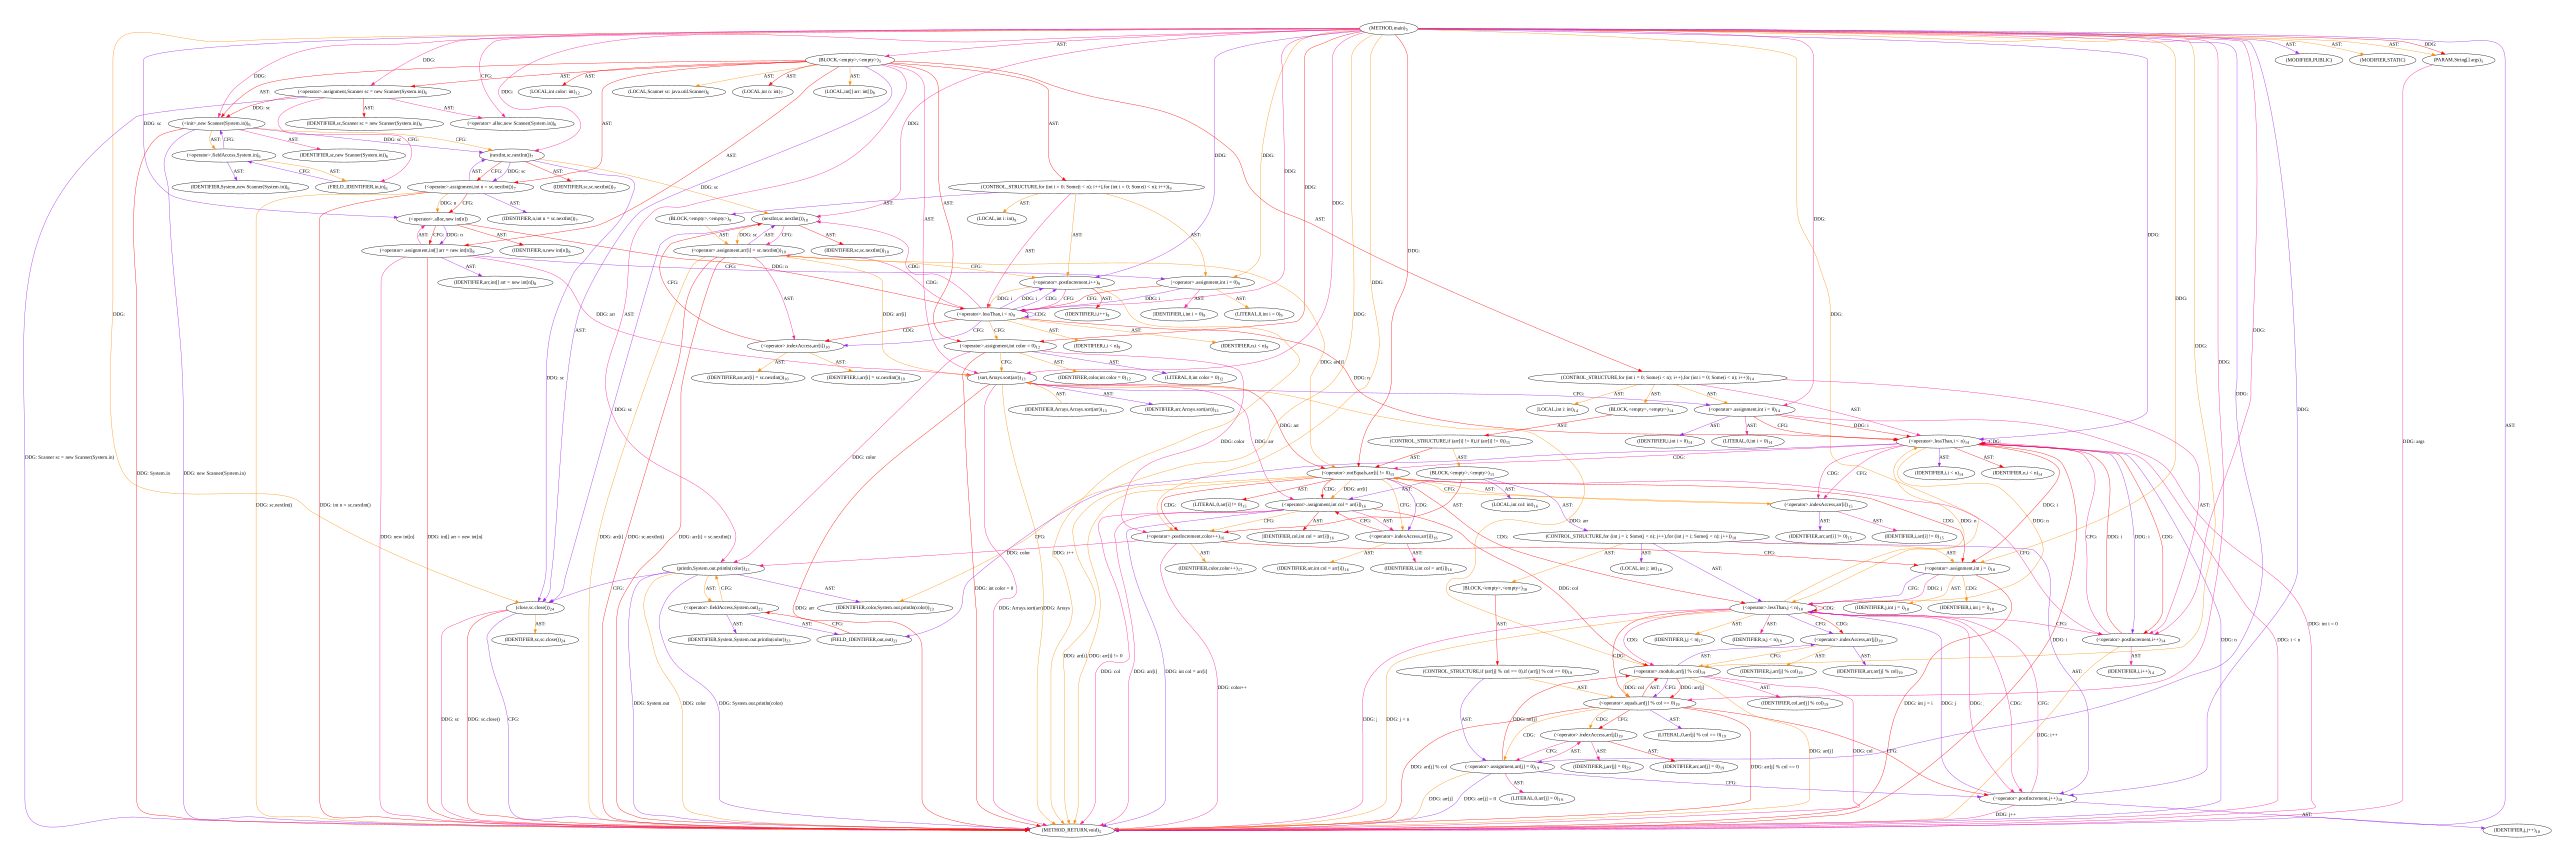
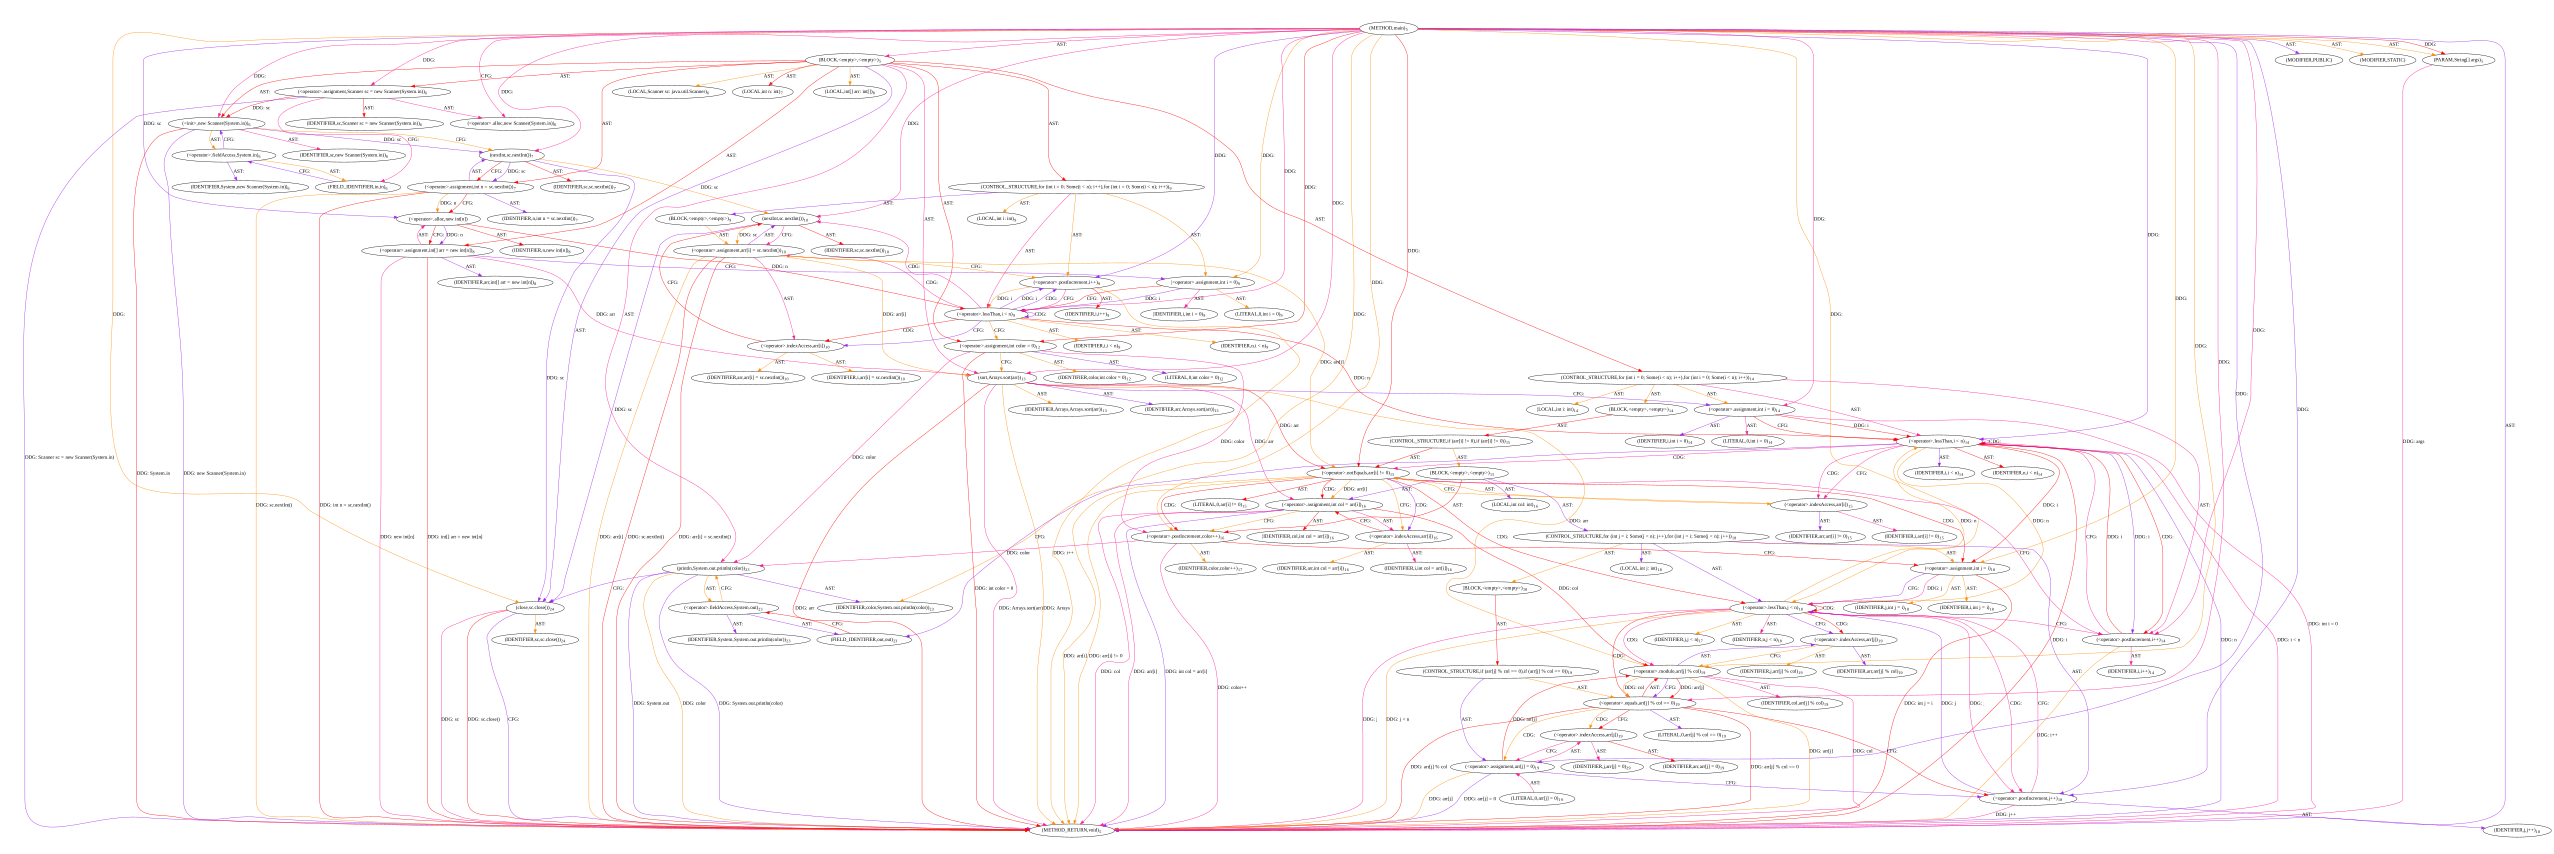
(555, 92) -> none
(1048, 391) -> (1030, 393)
(1972, 588) -> (1972, 588)
(1511, 783) -> (1528, 783)
